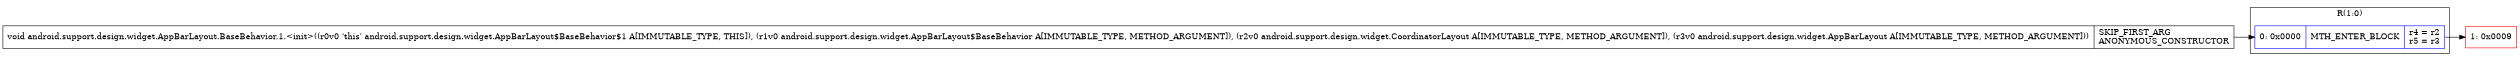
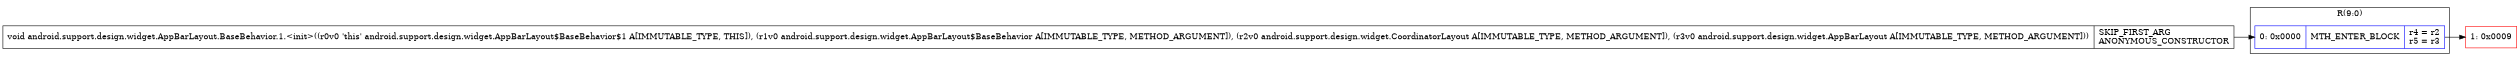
(2350, 14) -> (2350, 14)
